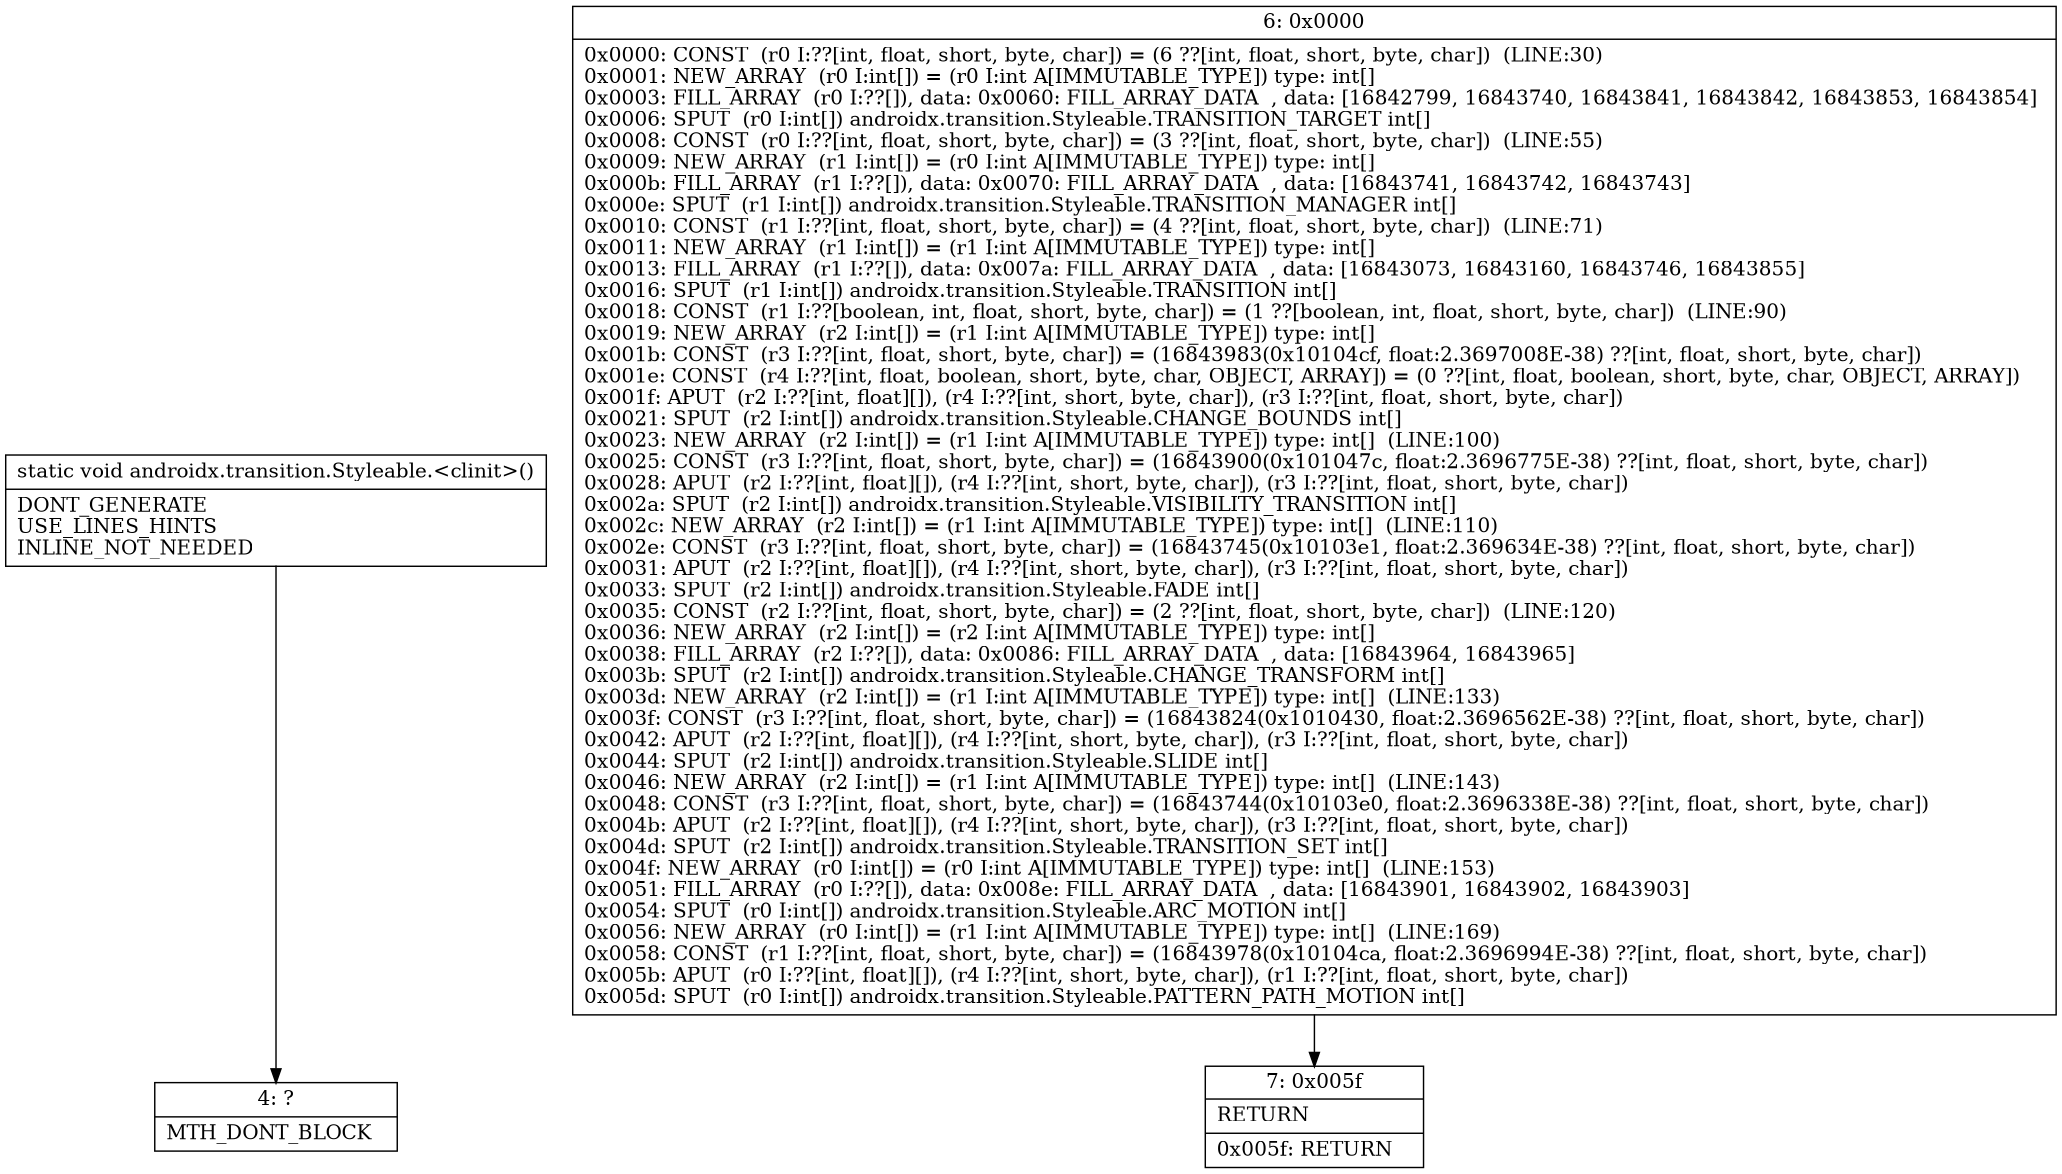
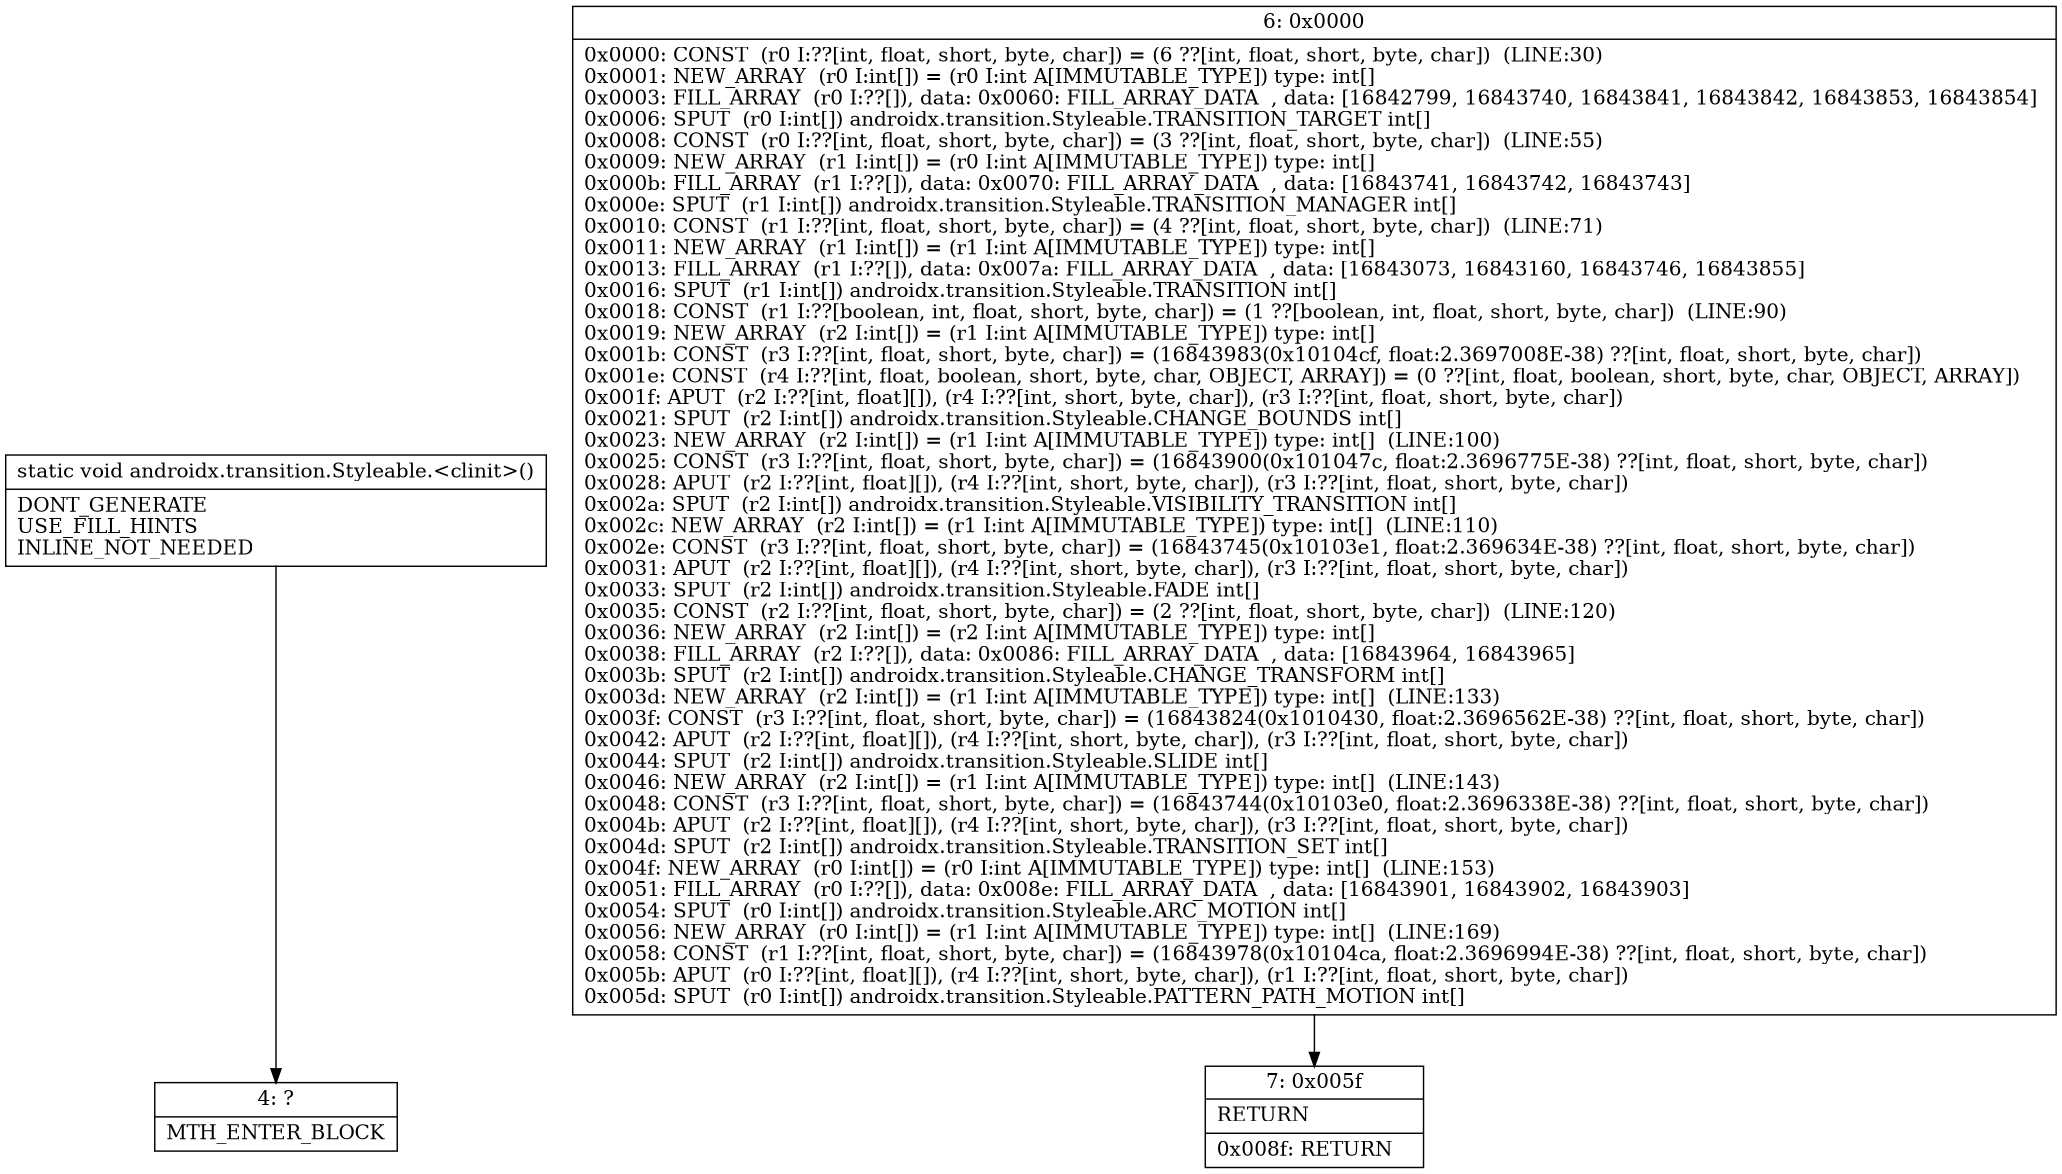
(118, 527) -> (108, 527)
(270, 1133) -> (276, 1133)
(1314, 1150) -> (1314, 1150)
